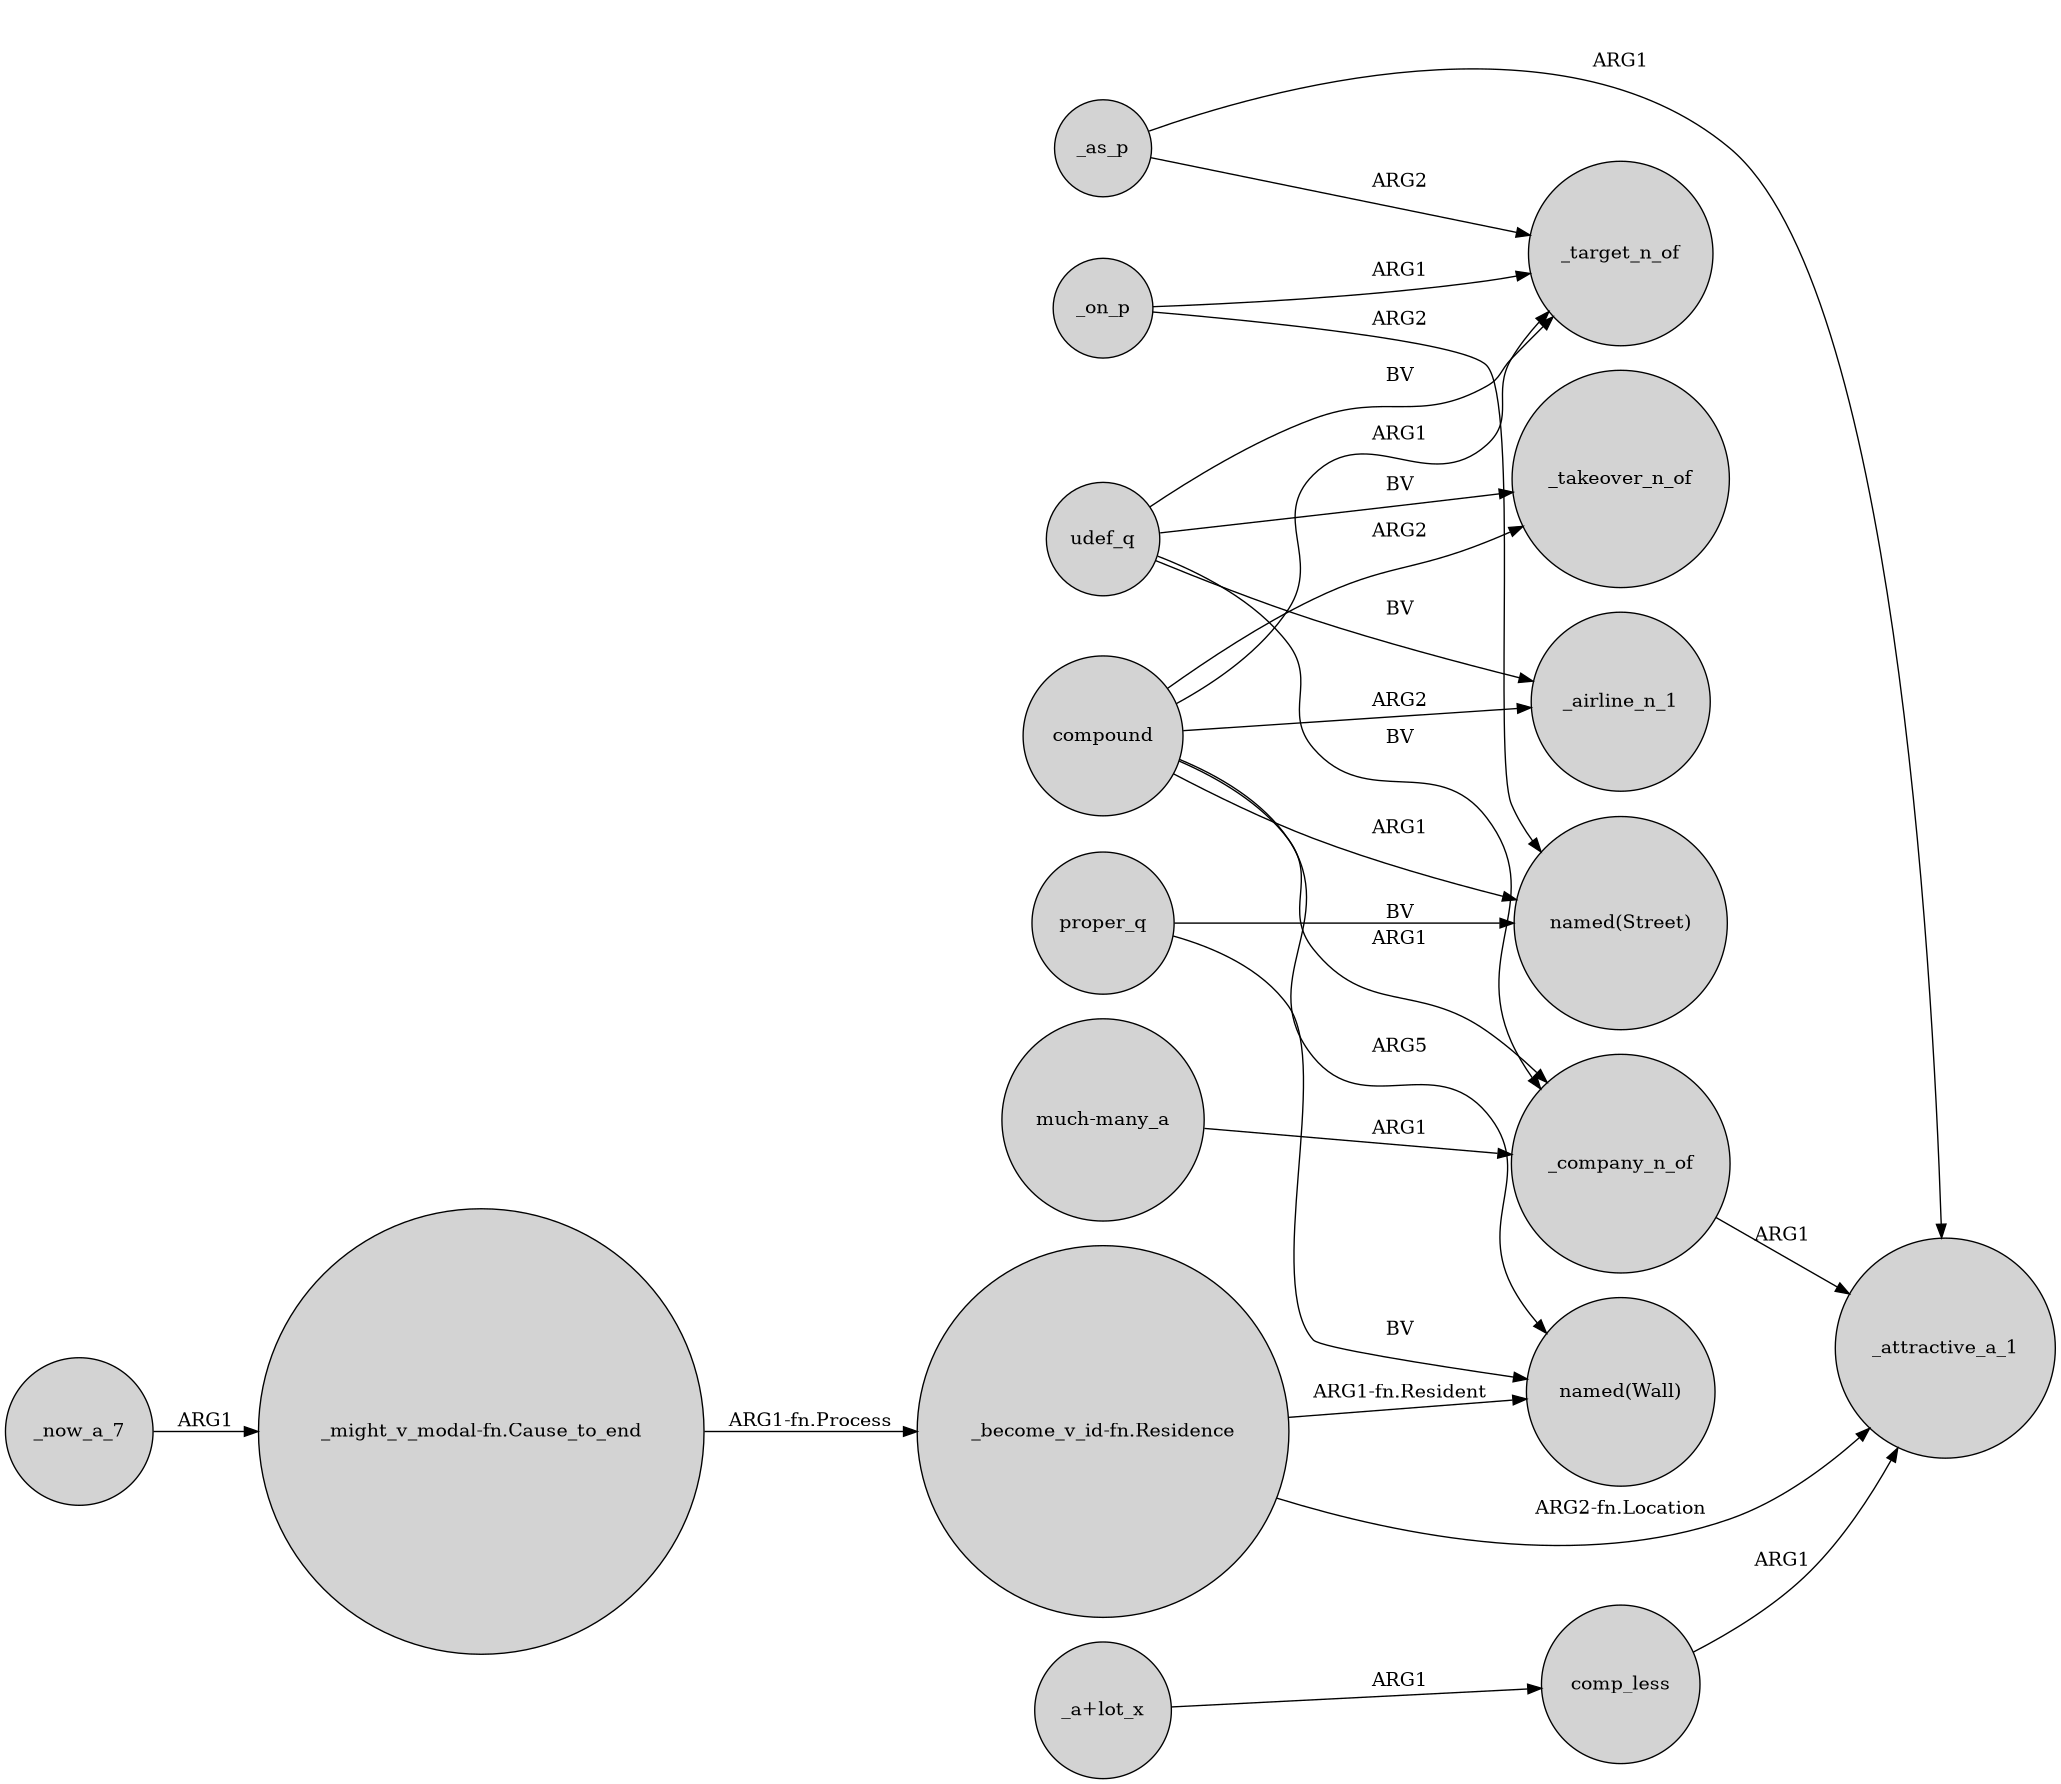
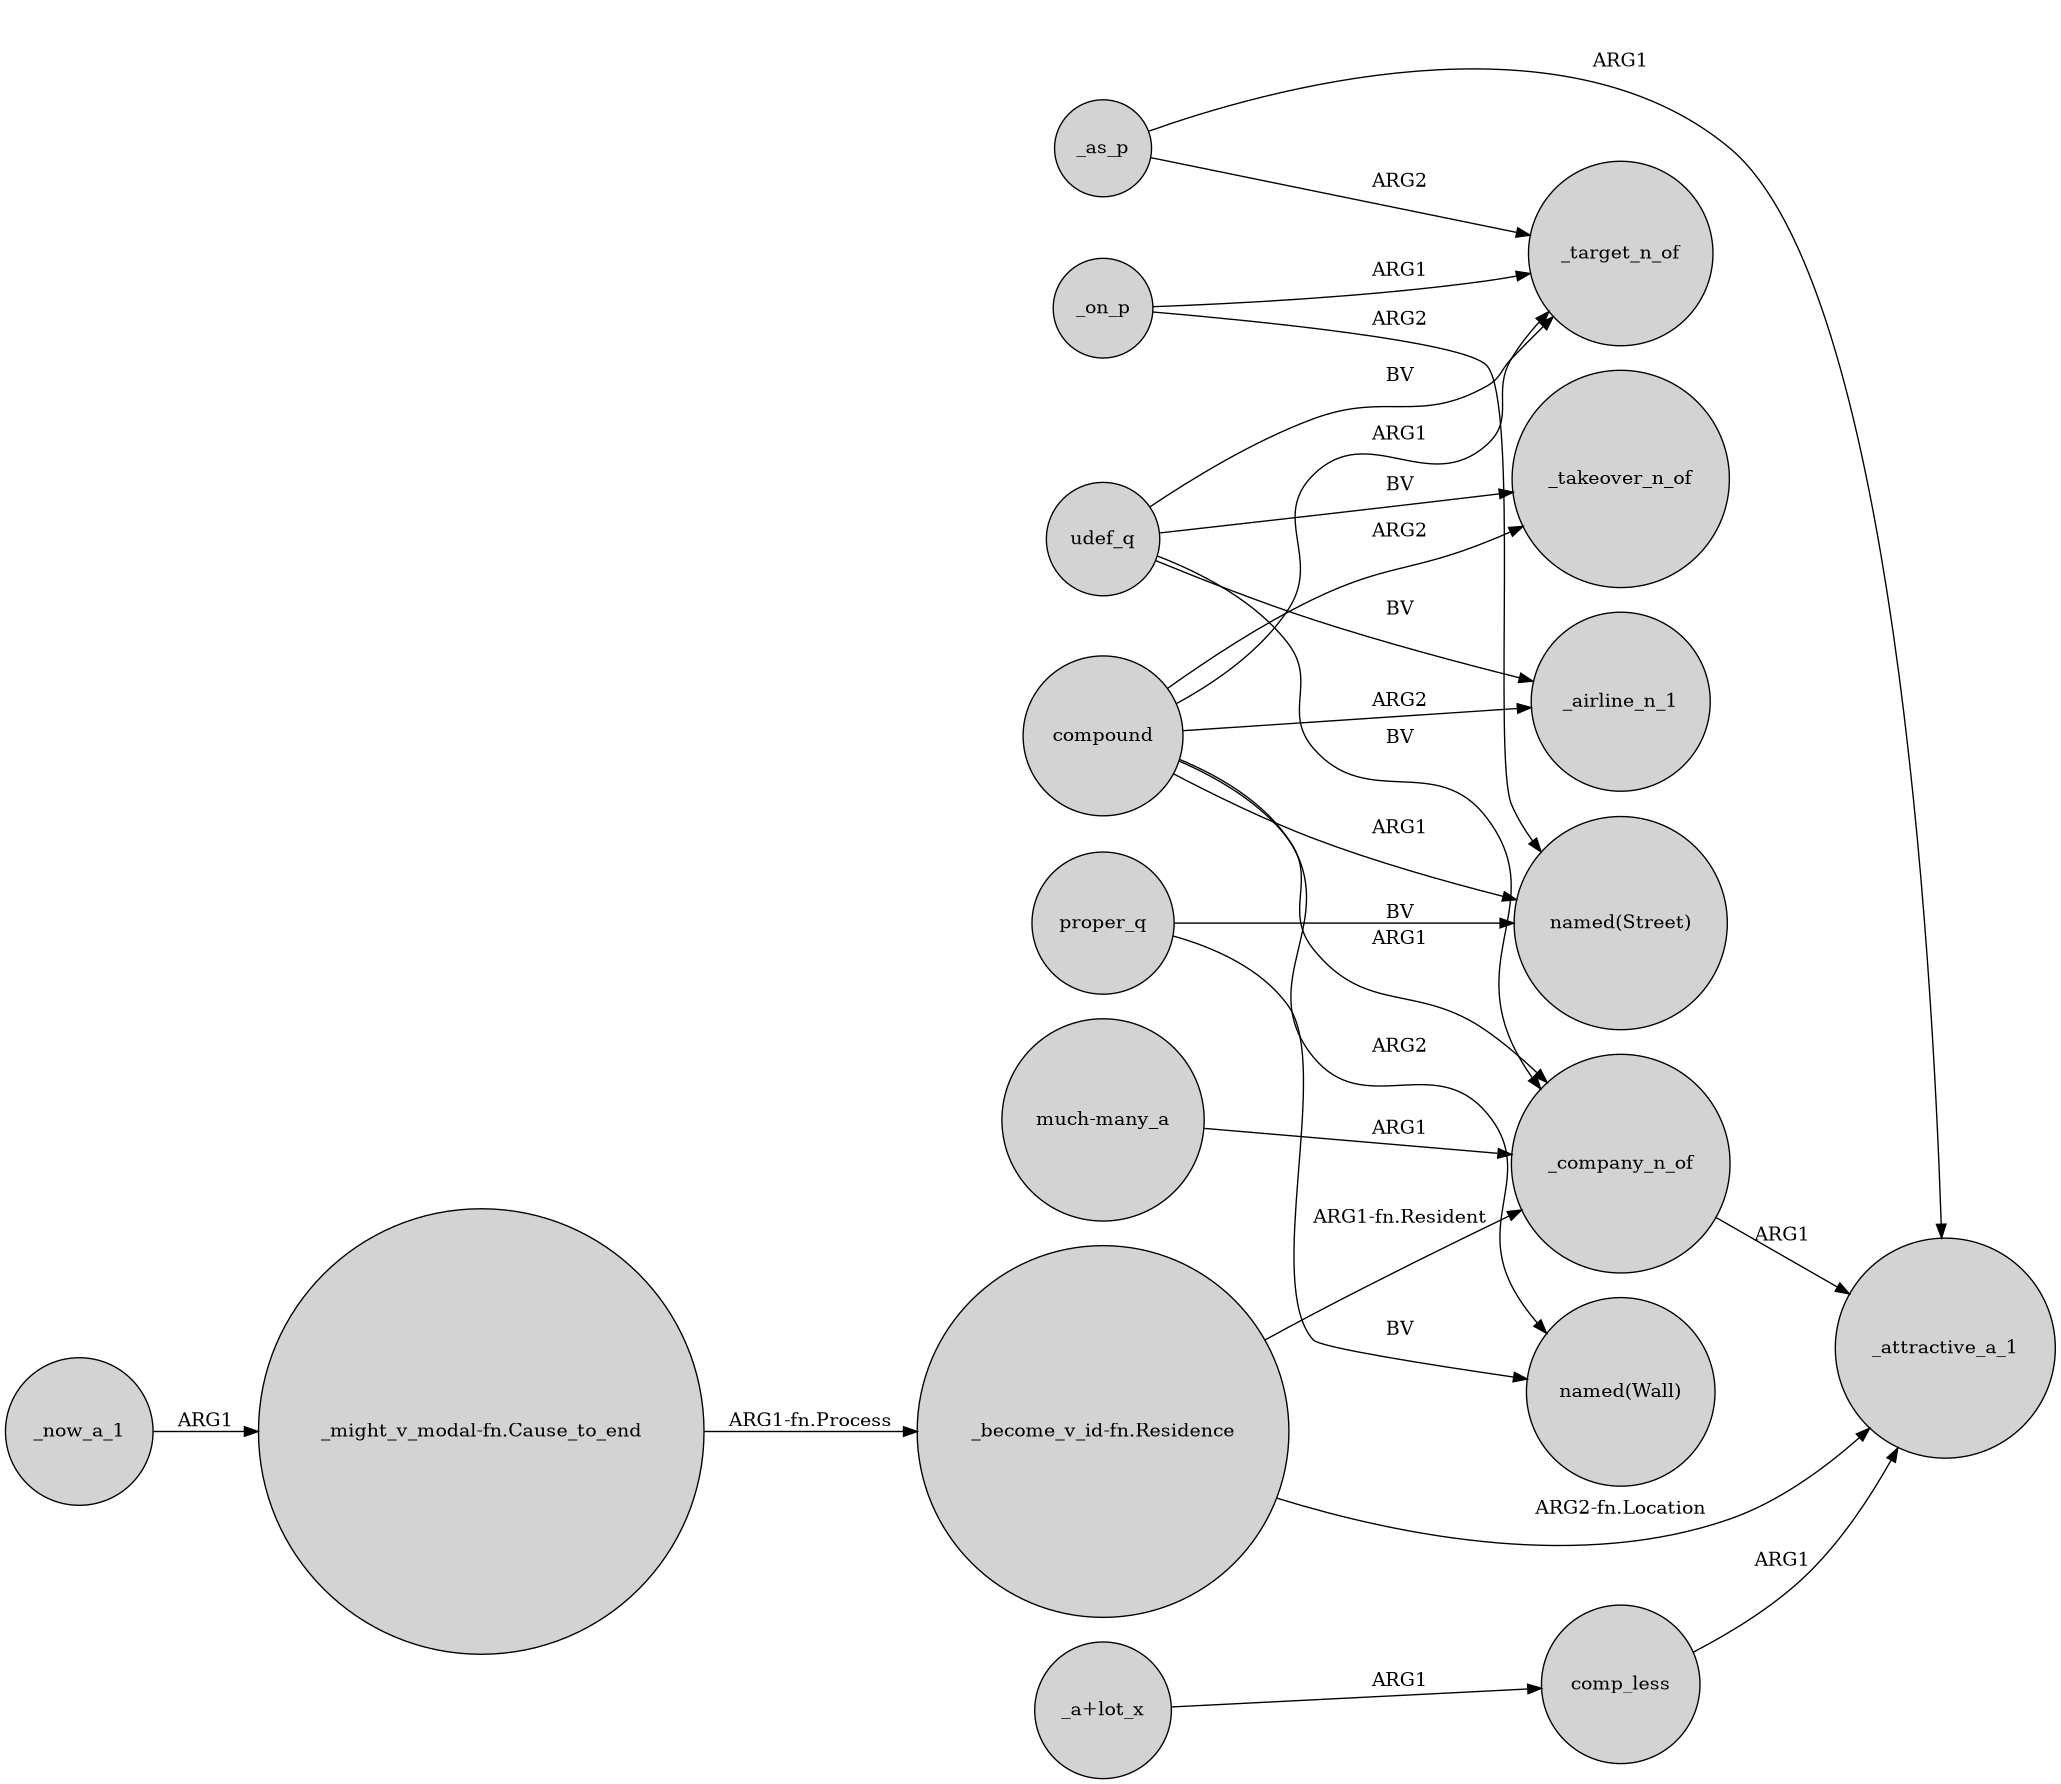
(1400, 1047) -> (1400, 1047)
(1401, 1409) -> (1386, 1277)
(79, 1432) -> (79, 1432)
